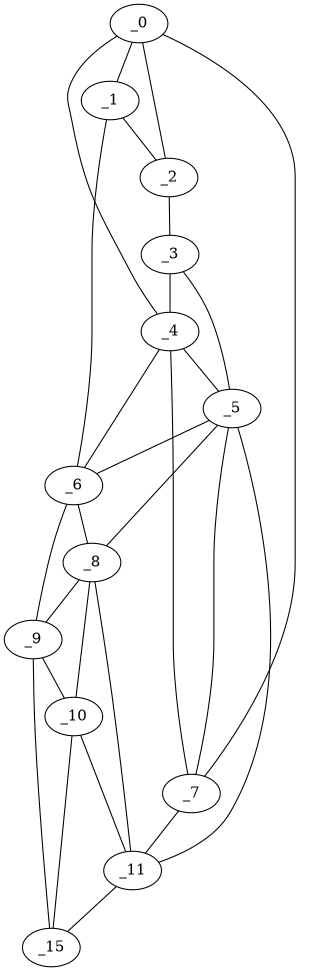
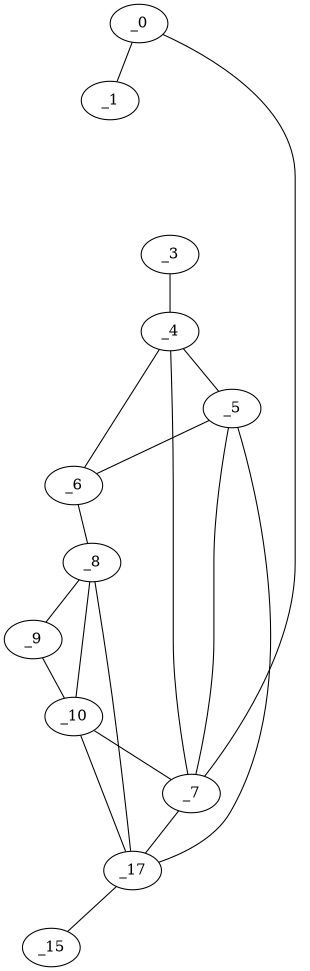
(84, 173) -> none
(169, 178) -> none
(92, 293) -> none
(214, 327) -> none
(162, 485) -> none
(49, 562) -> none
(39, 794) -> none
(63, 832) -> (133, 755)
(133, 871) -> (133, 871)
